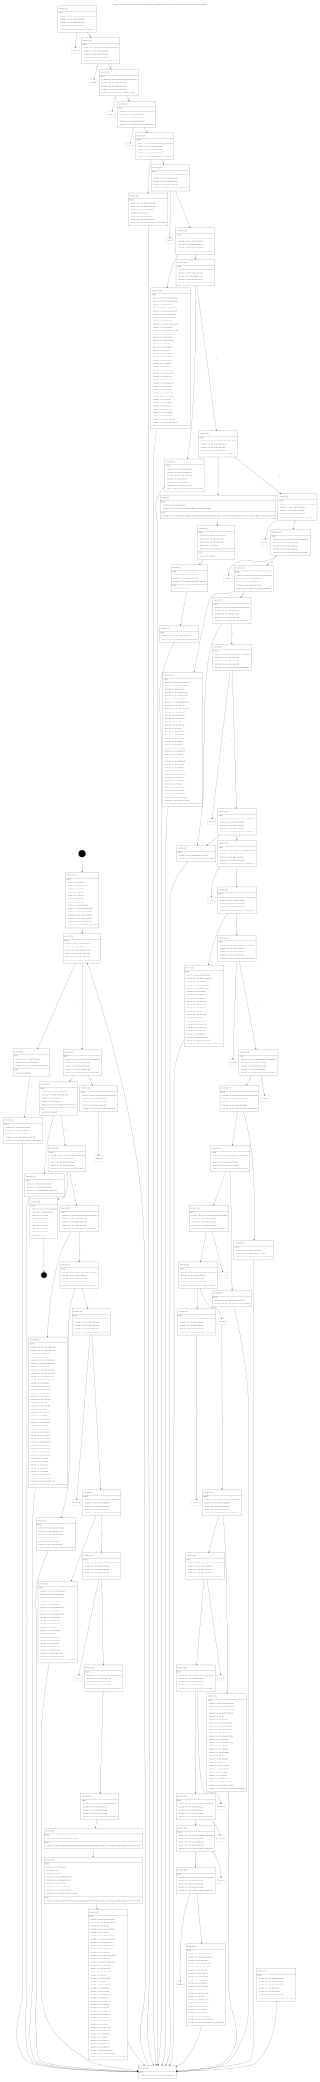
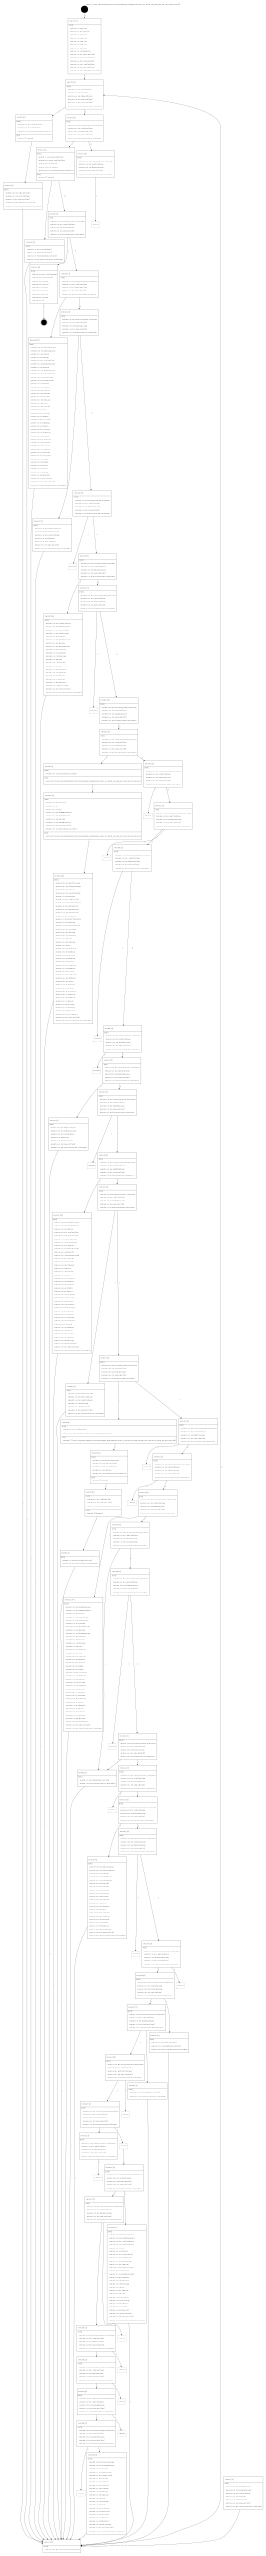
none -> (140, 758)
